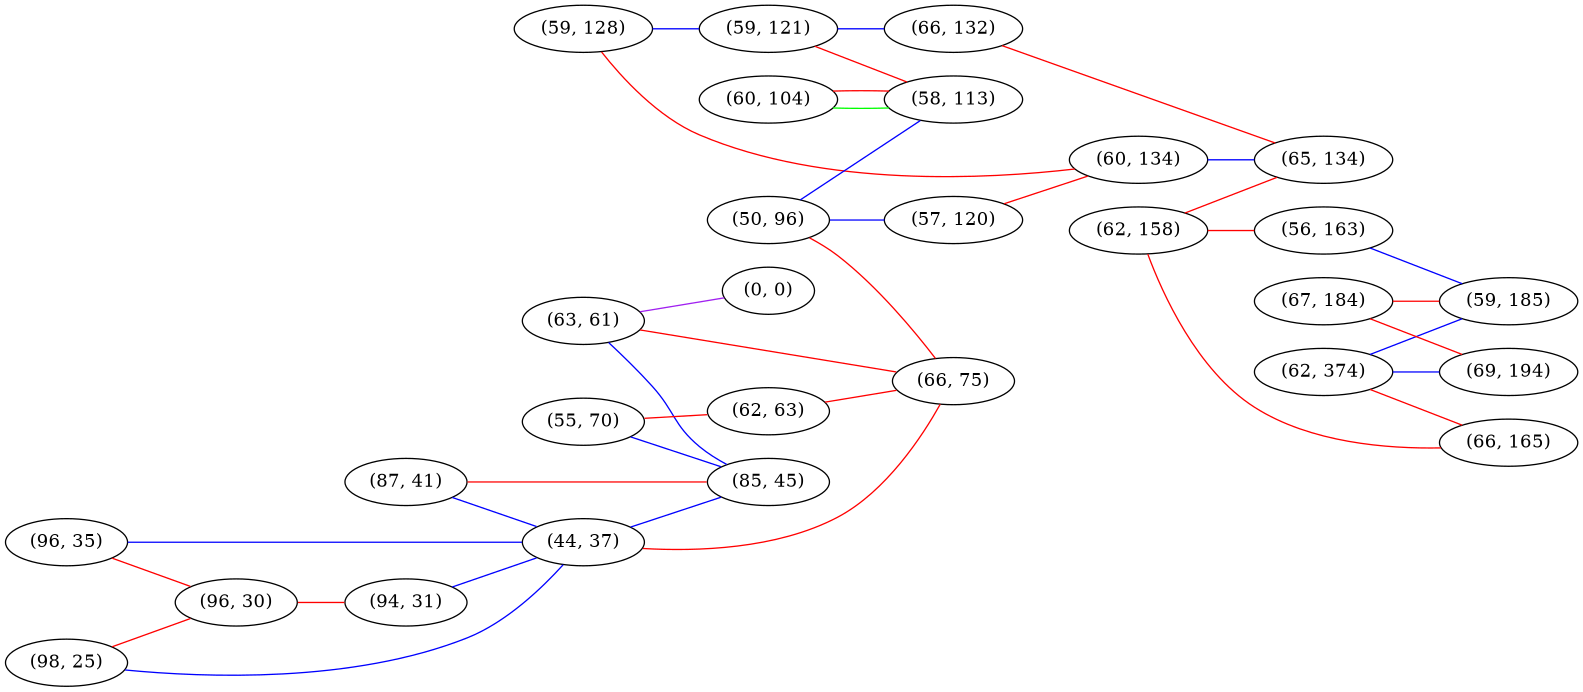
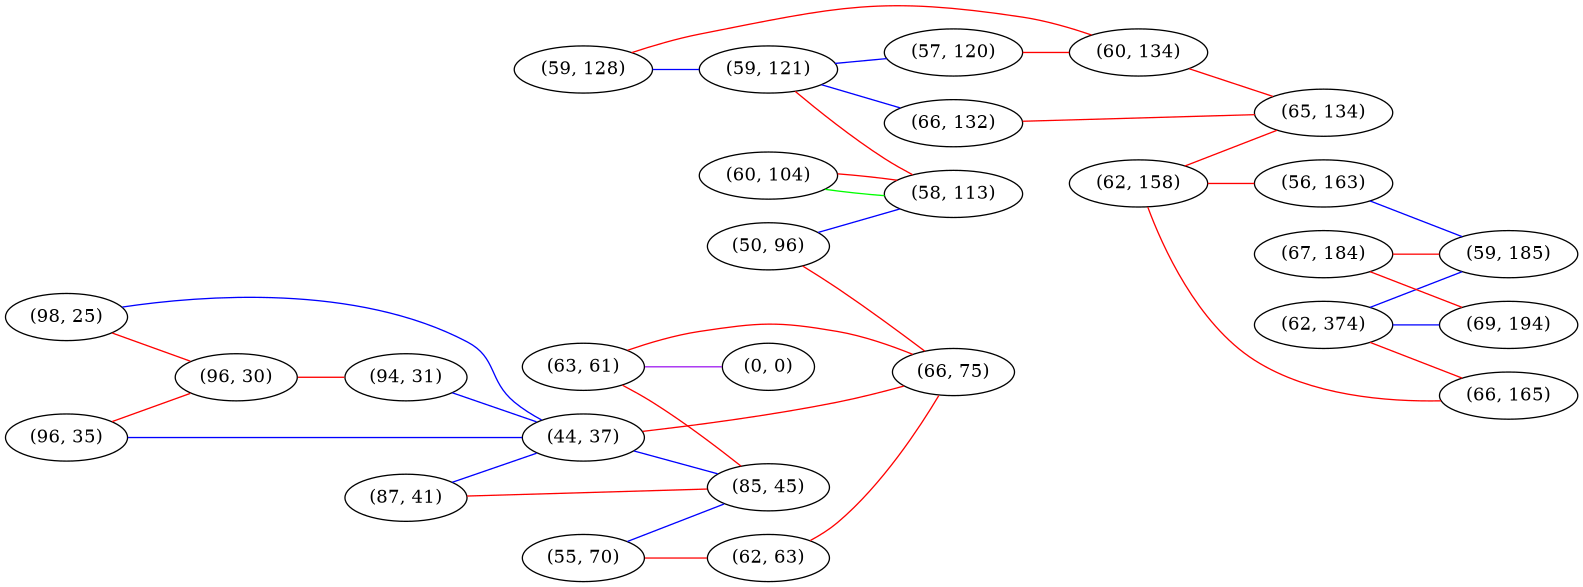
(1231, 160) -> (1231, 83)
(857, 220) -> (861, 61)
(667, 405) -> (678, 419)
